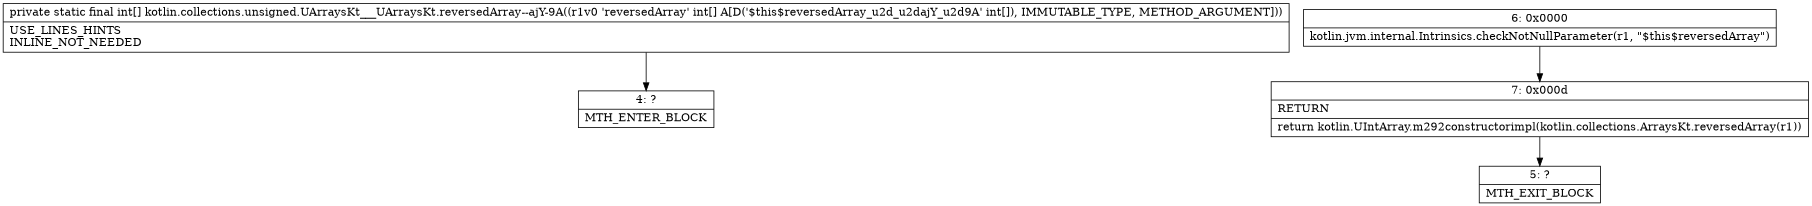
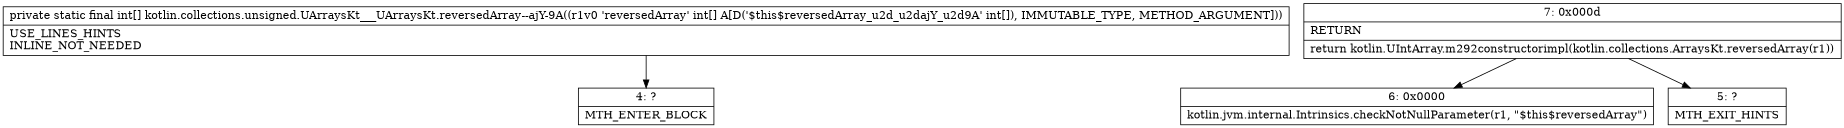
(1540, 60) -> (1489, 72)
(1540, 193) -> (1727, 115)
